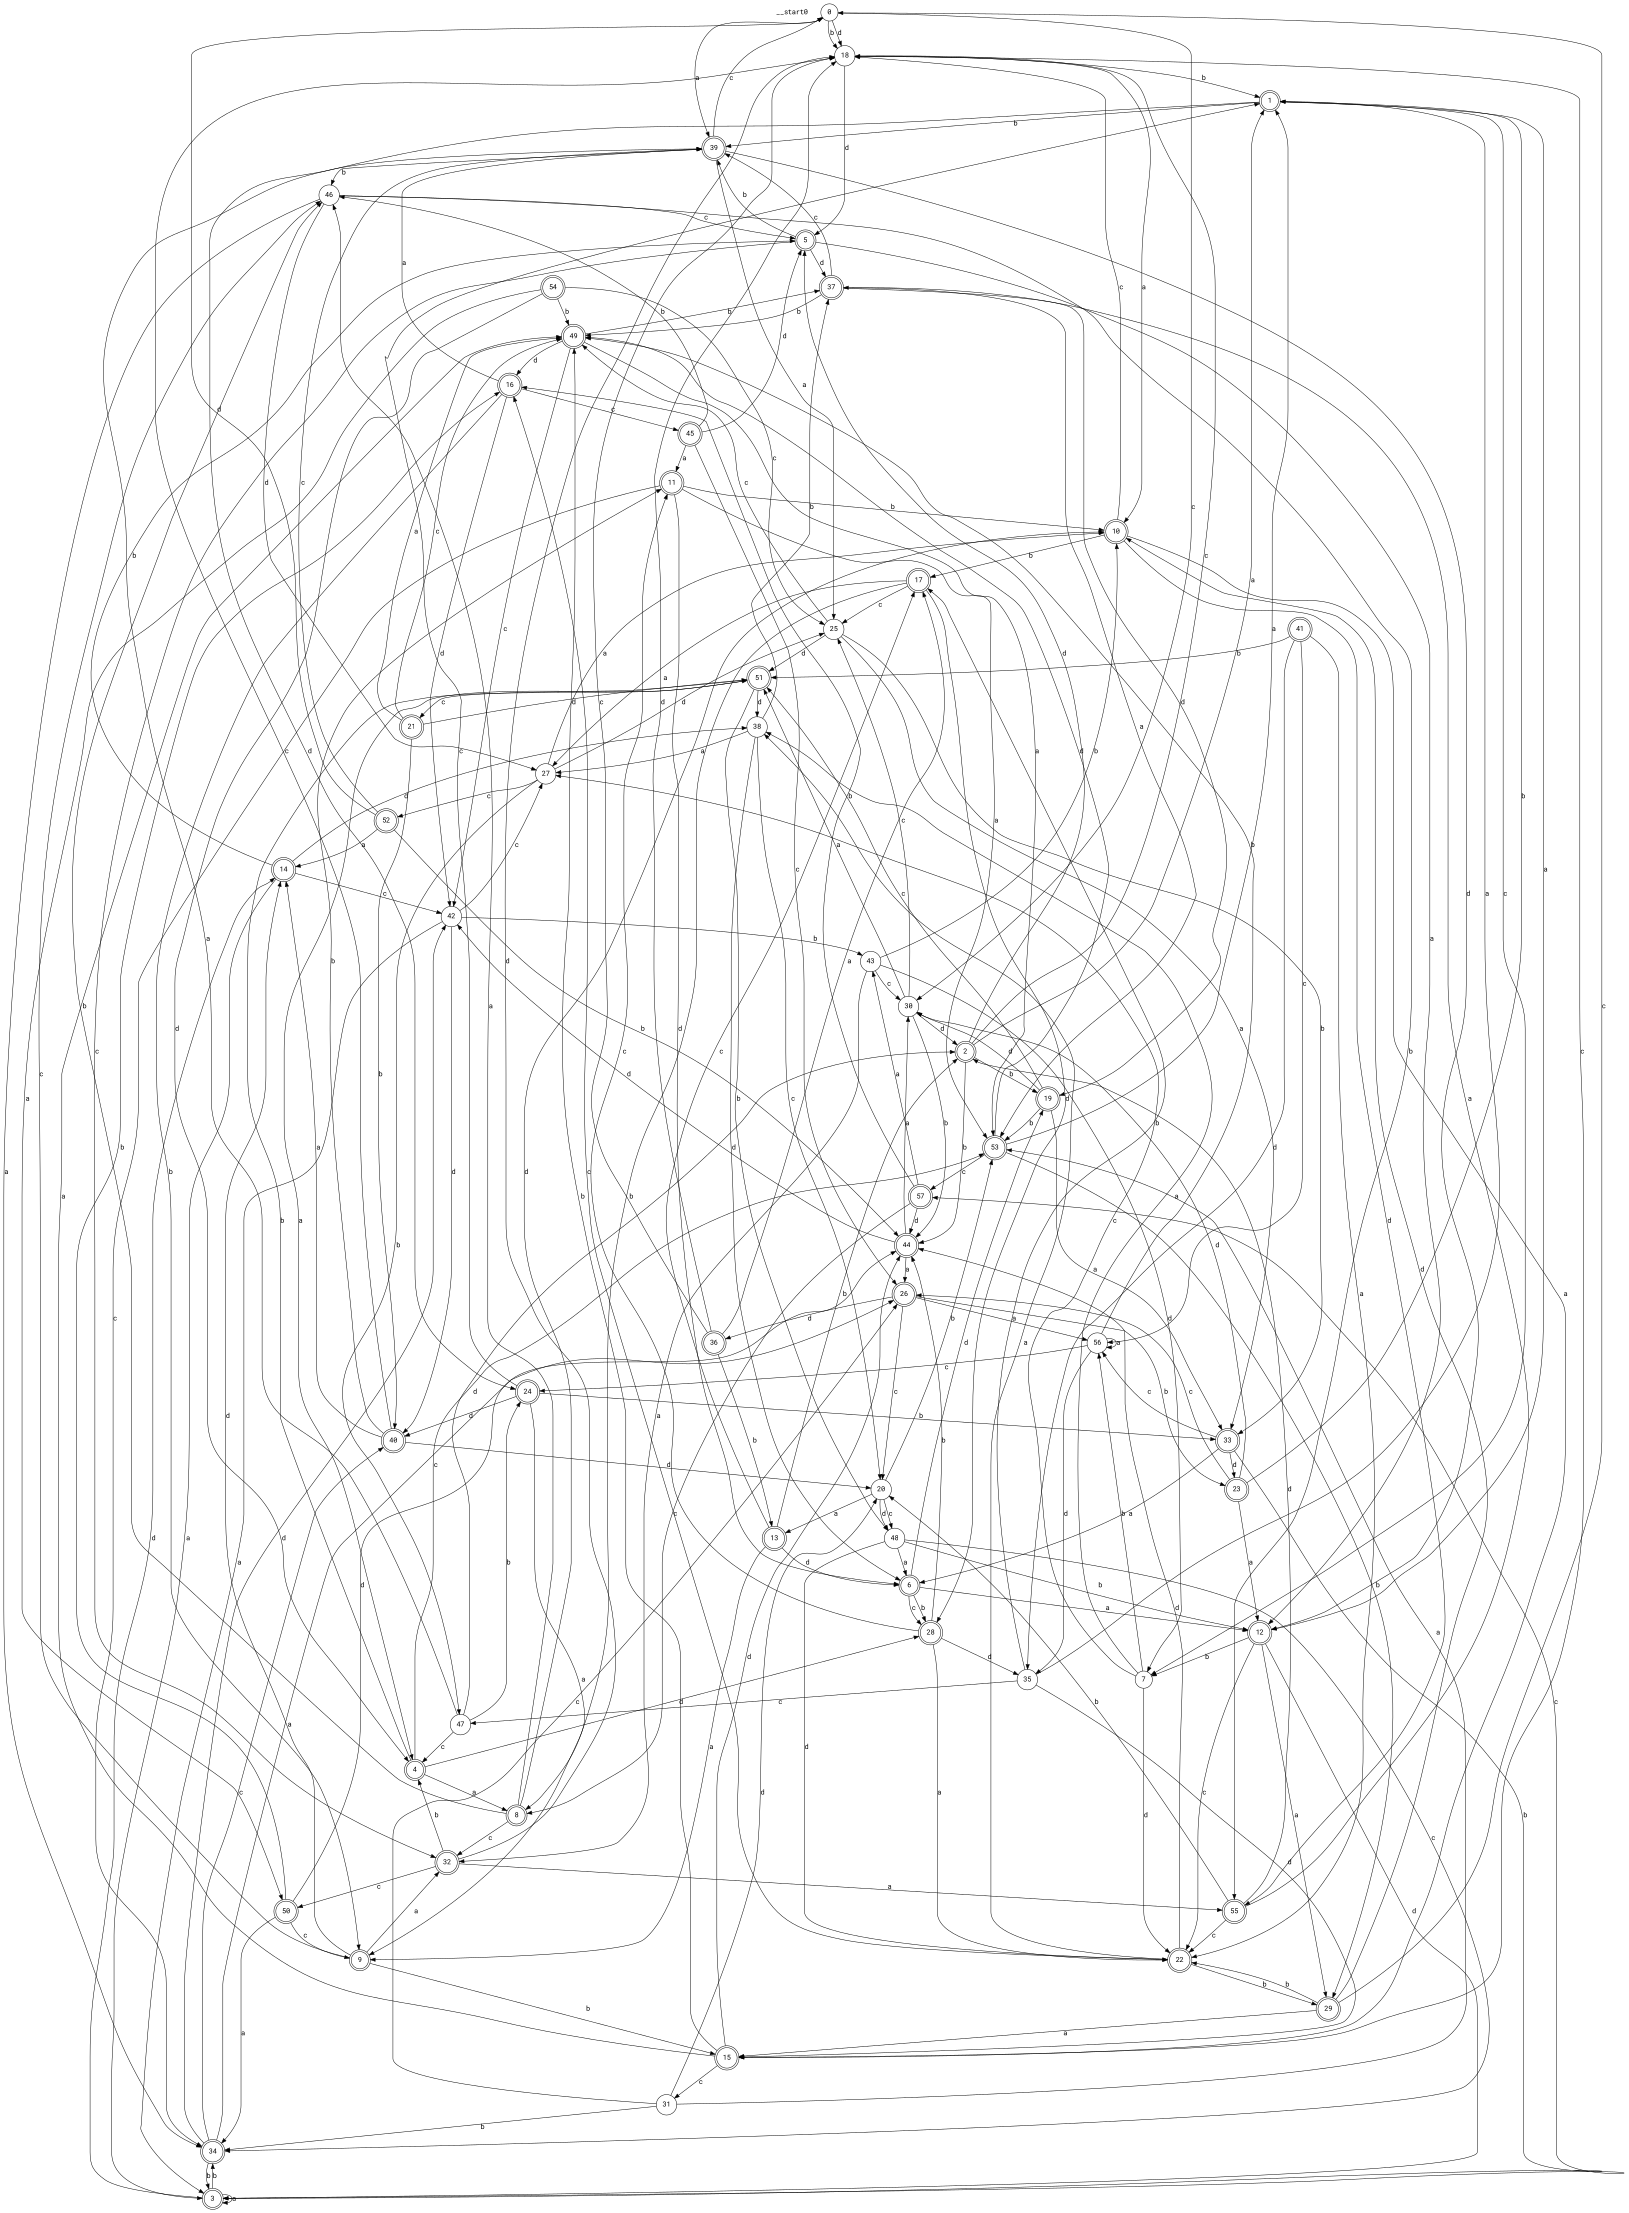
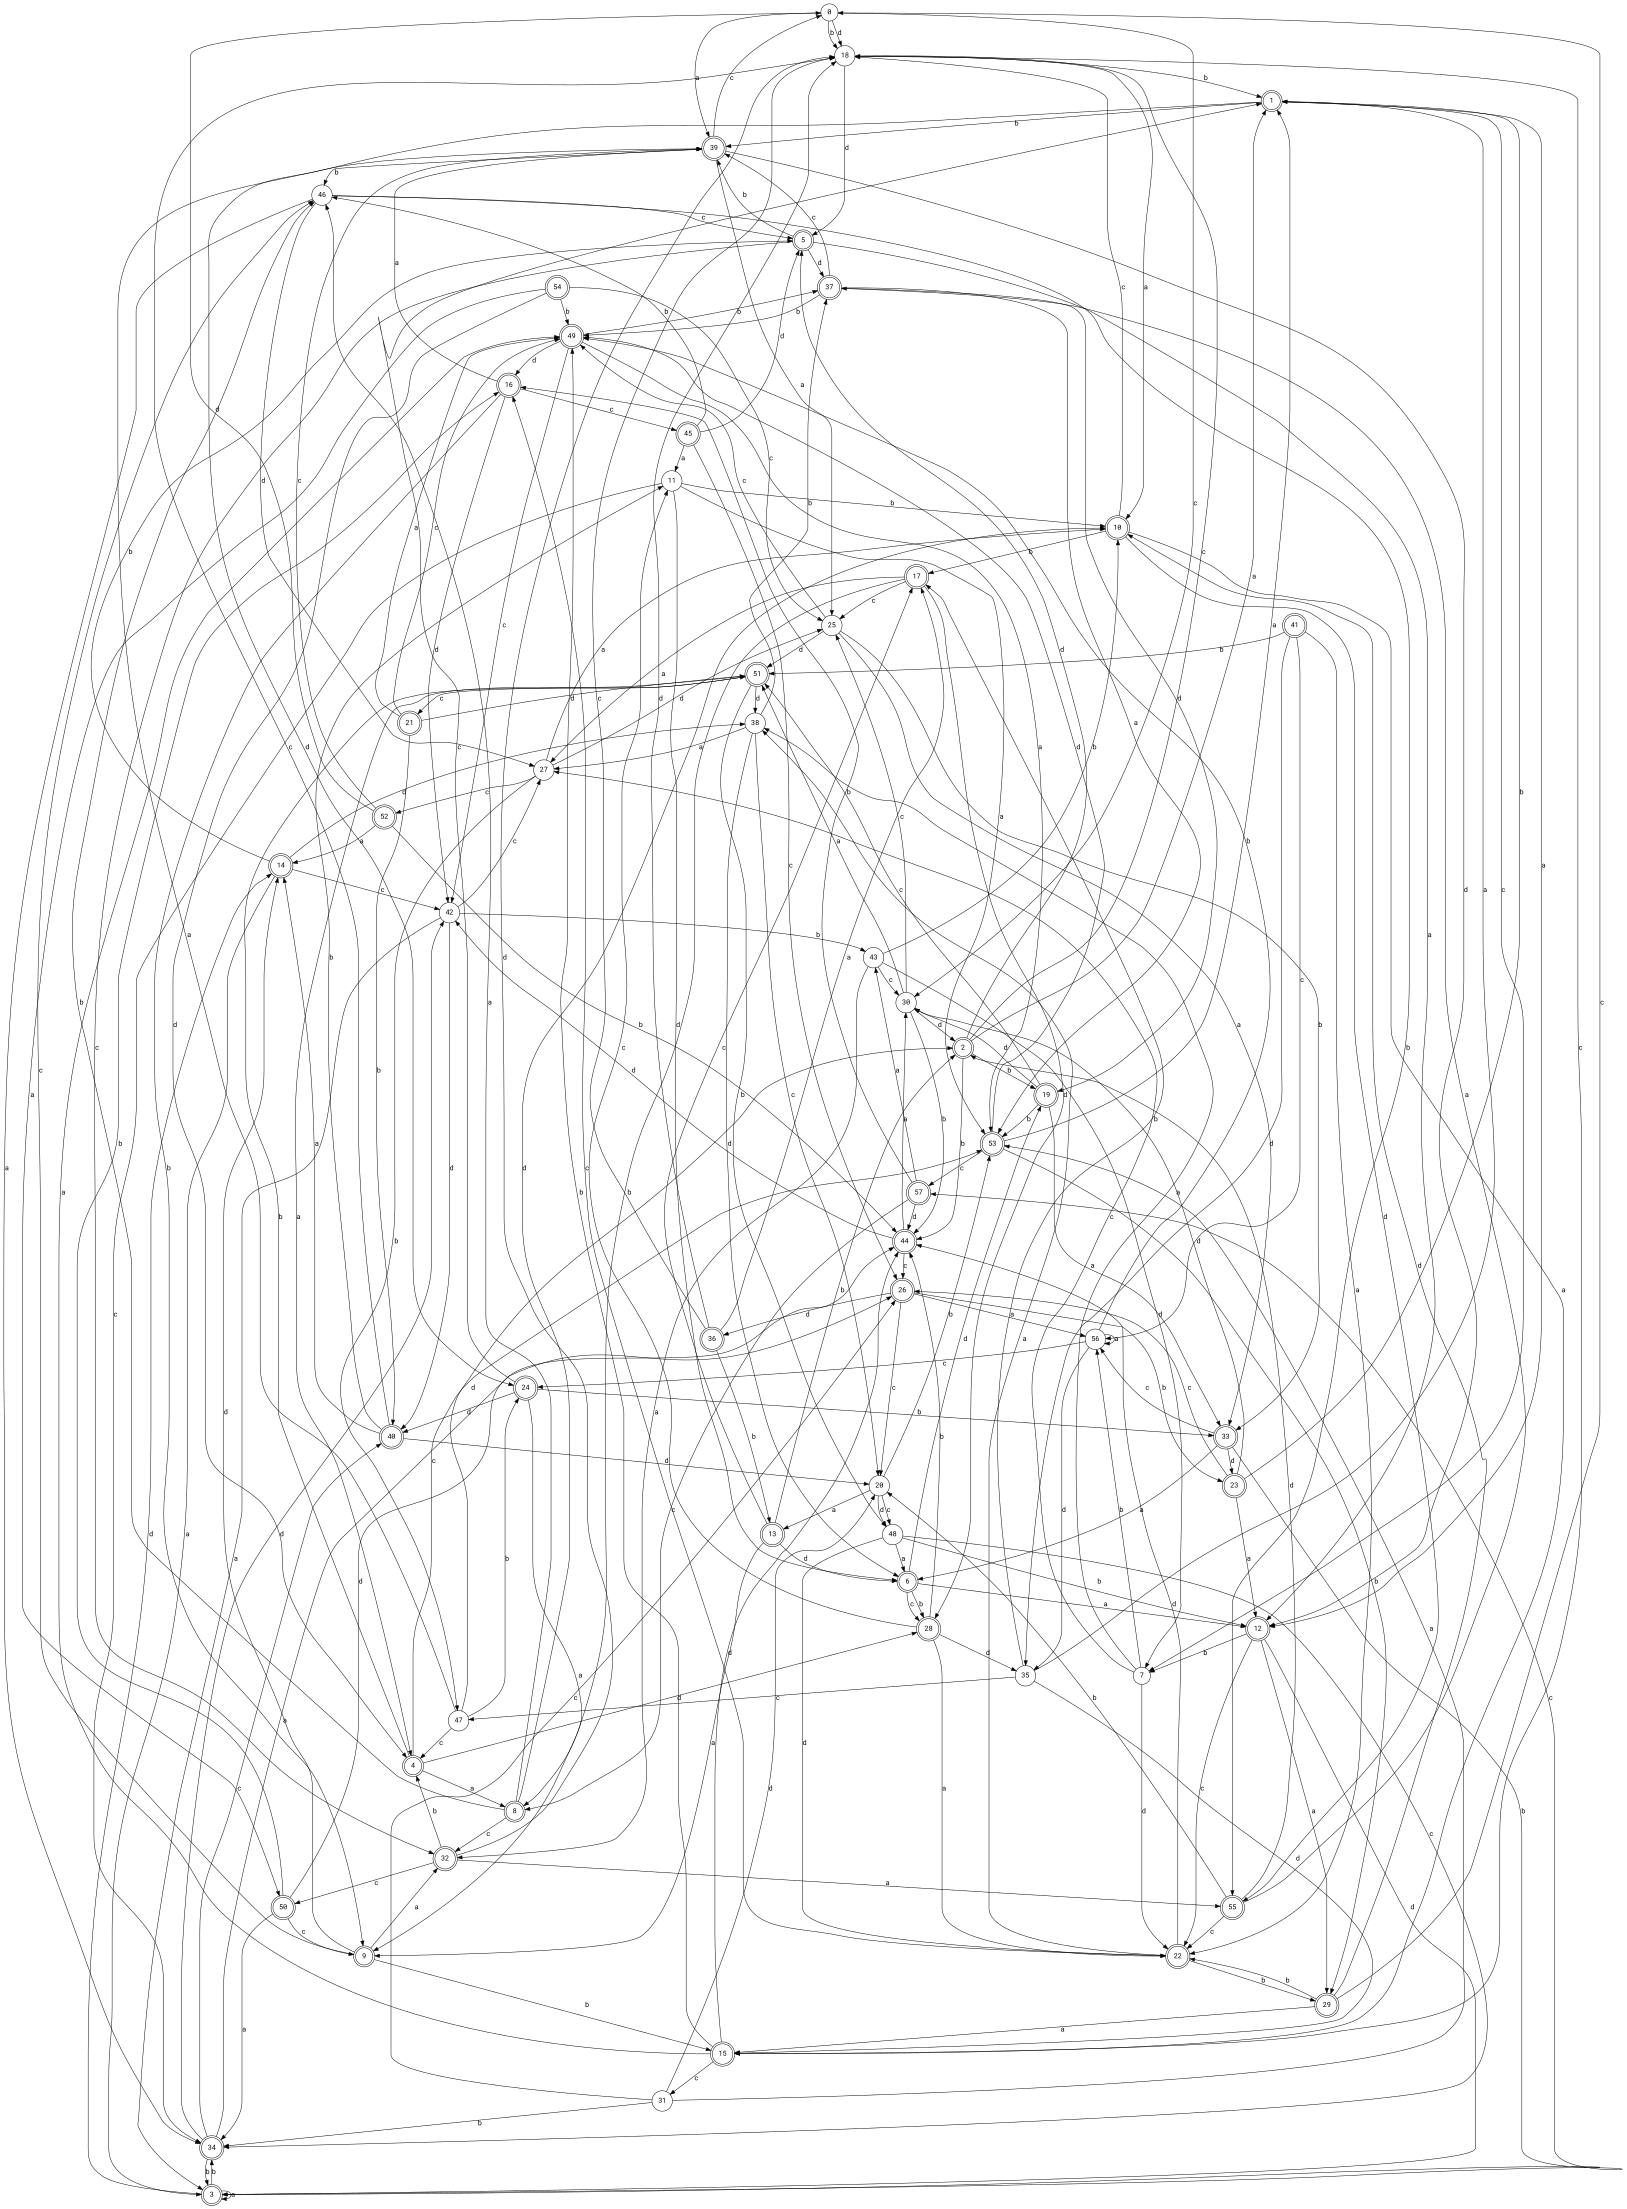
(792, 12) -> none
(672, 483) -> (672, 481)
(907, 1270) -> (905, 1266)
